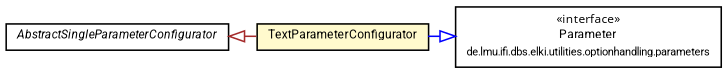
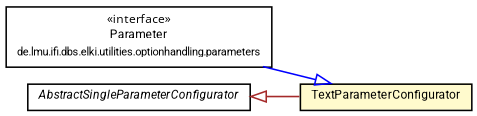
(434, 36) -> (289, 73)
